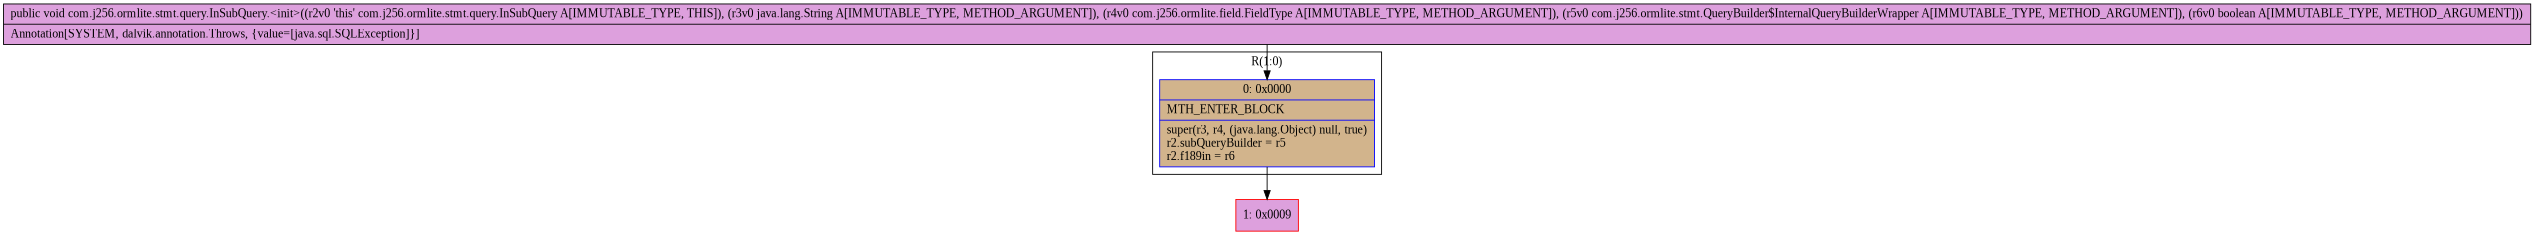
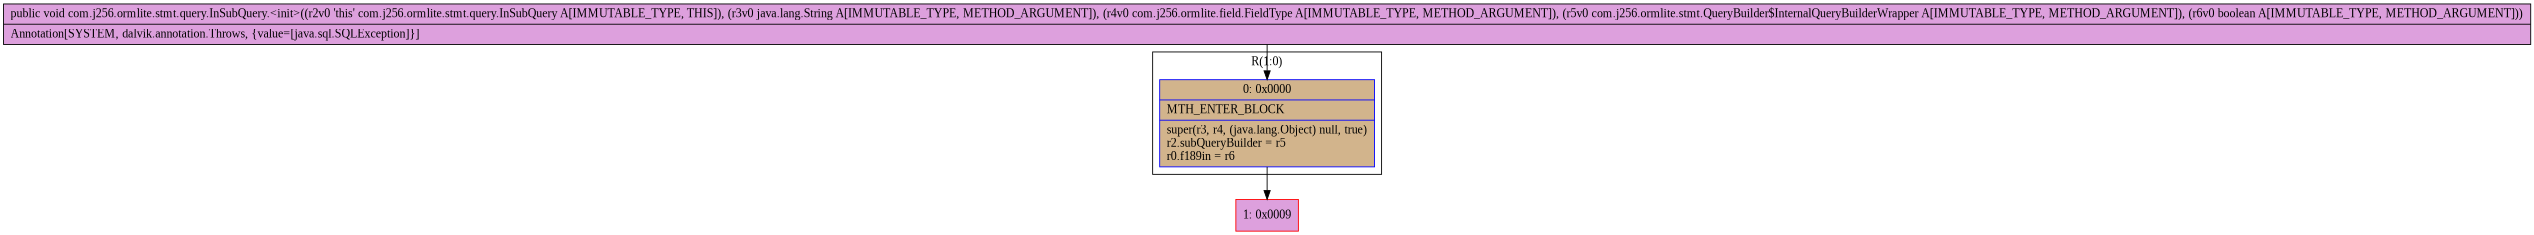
(1201, 156) -> (1201, 156)
